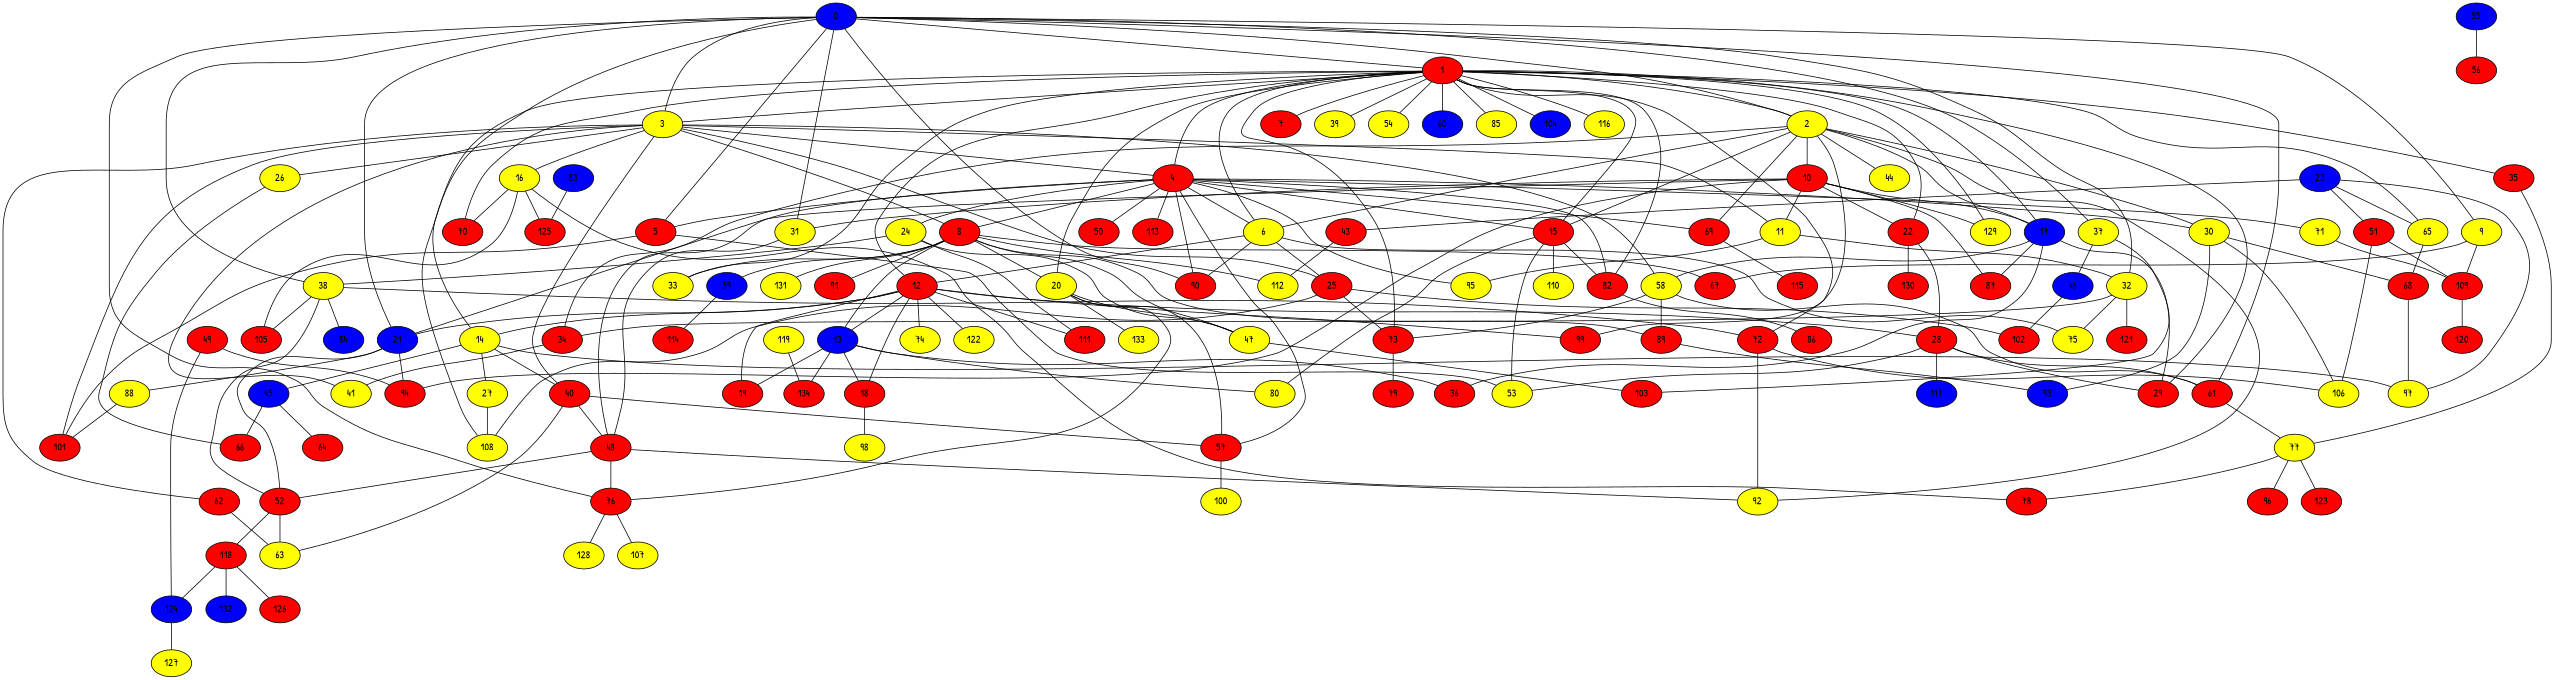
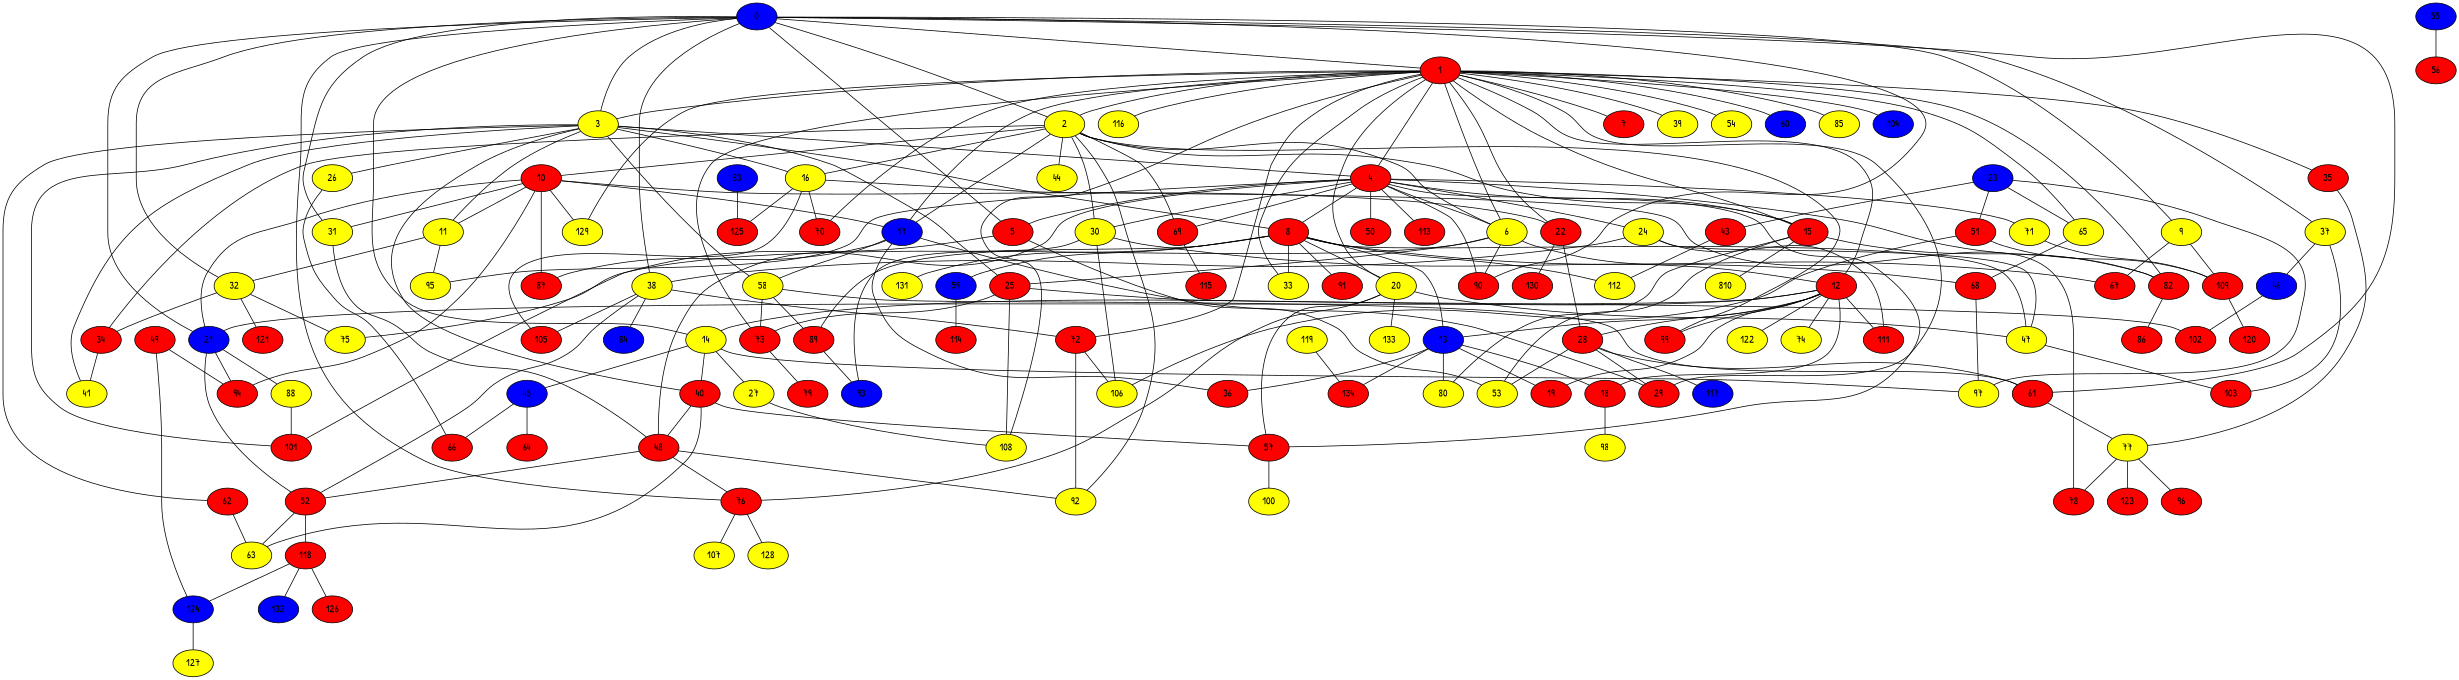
none -> (930, 152)
(1553, 286) -> (1726, 286)
